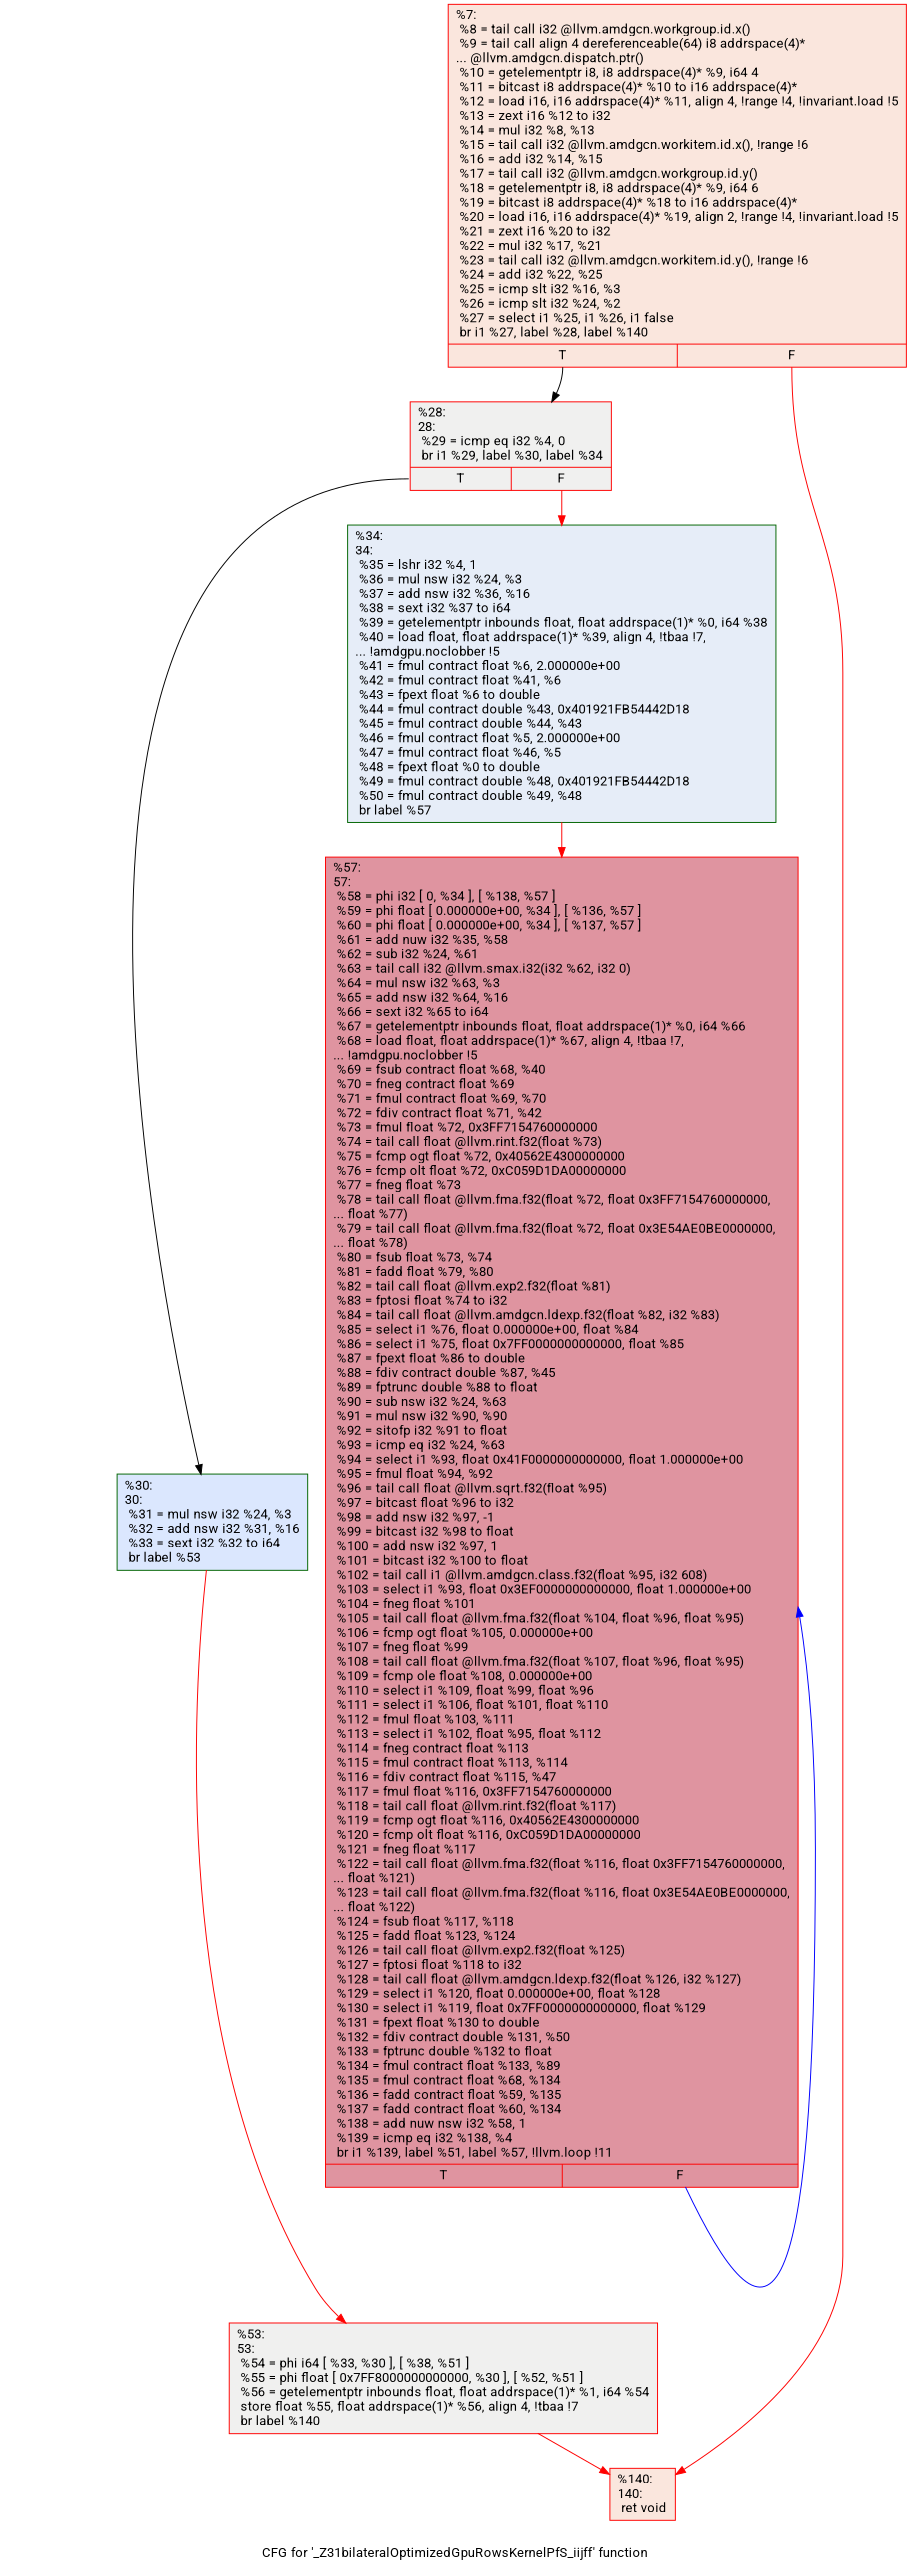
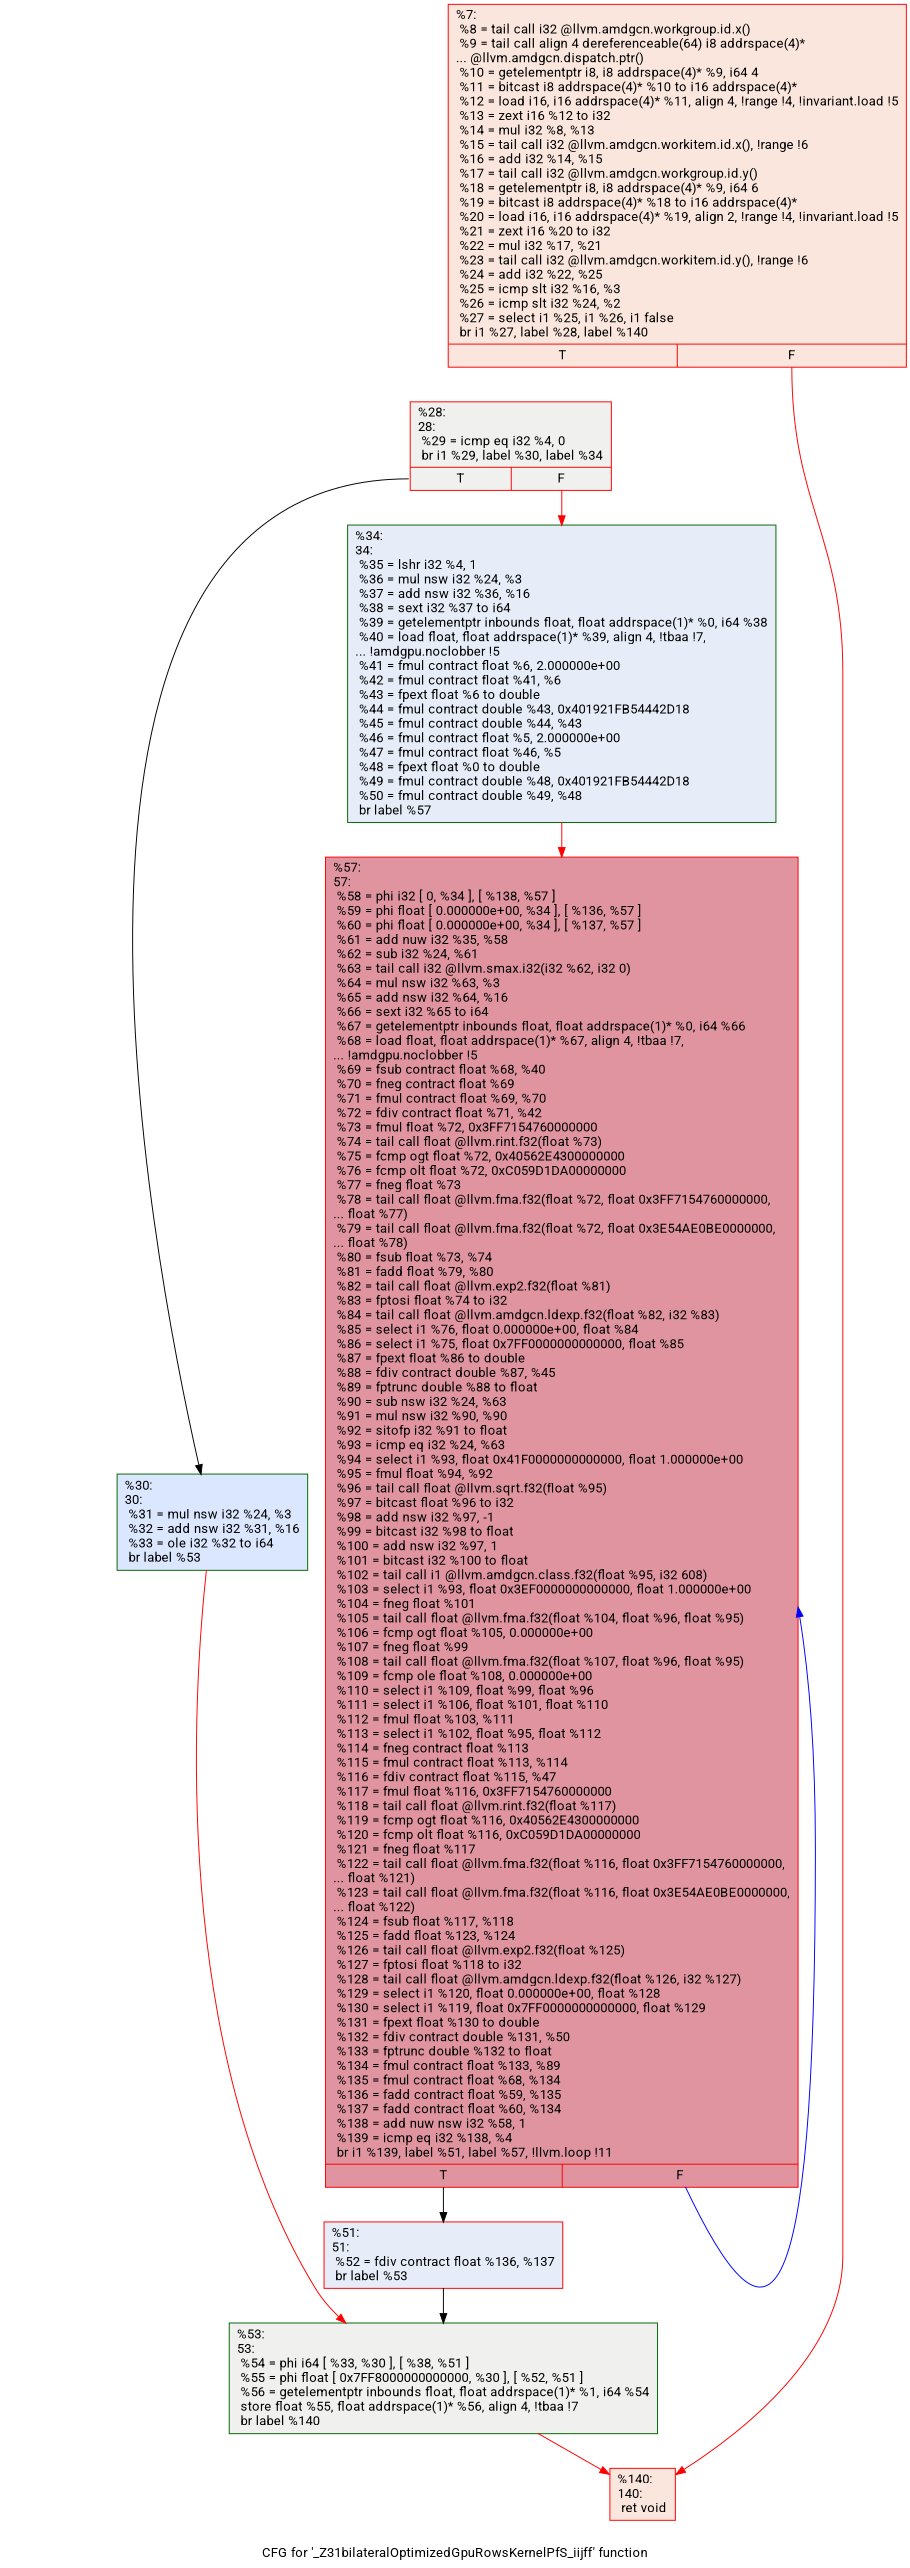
(561, 381) -> none
(203, 1543) -> (199, 1543)
none -> (443, 2255)
(443, 2378) -> (443, 2378)
